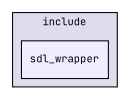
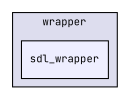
(65, 23) -> (65, 23)
